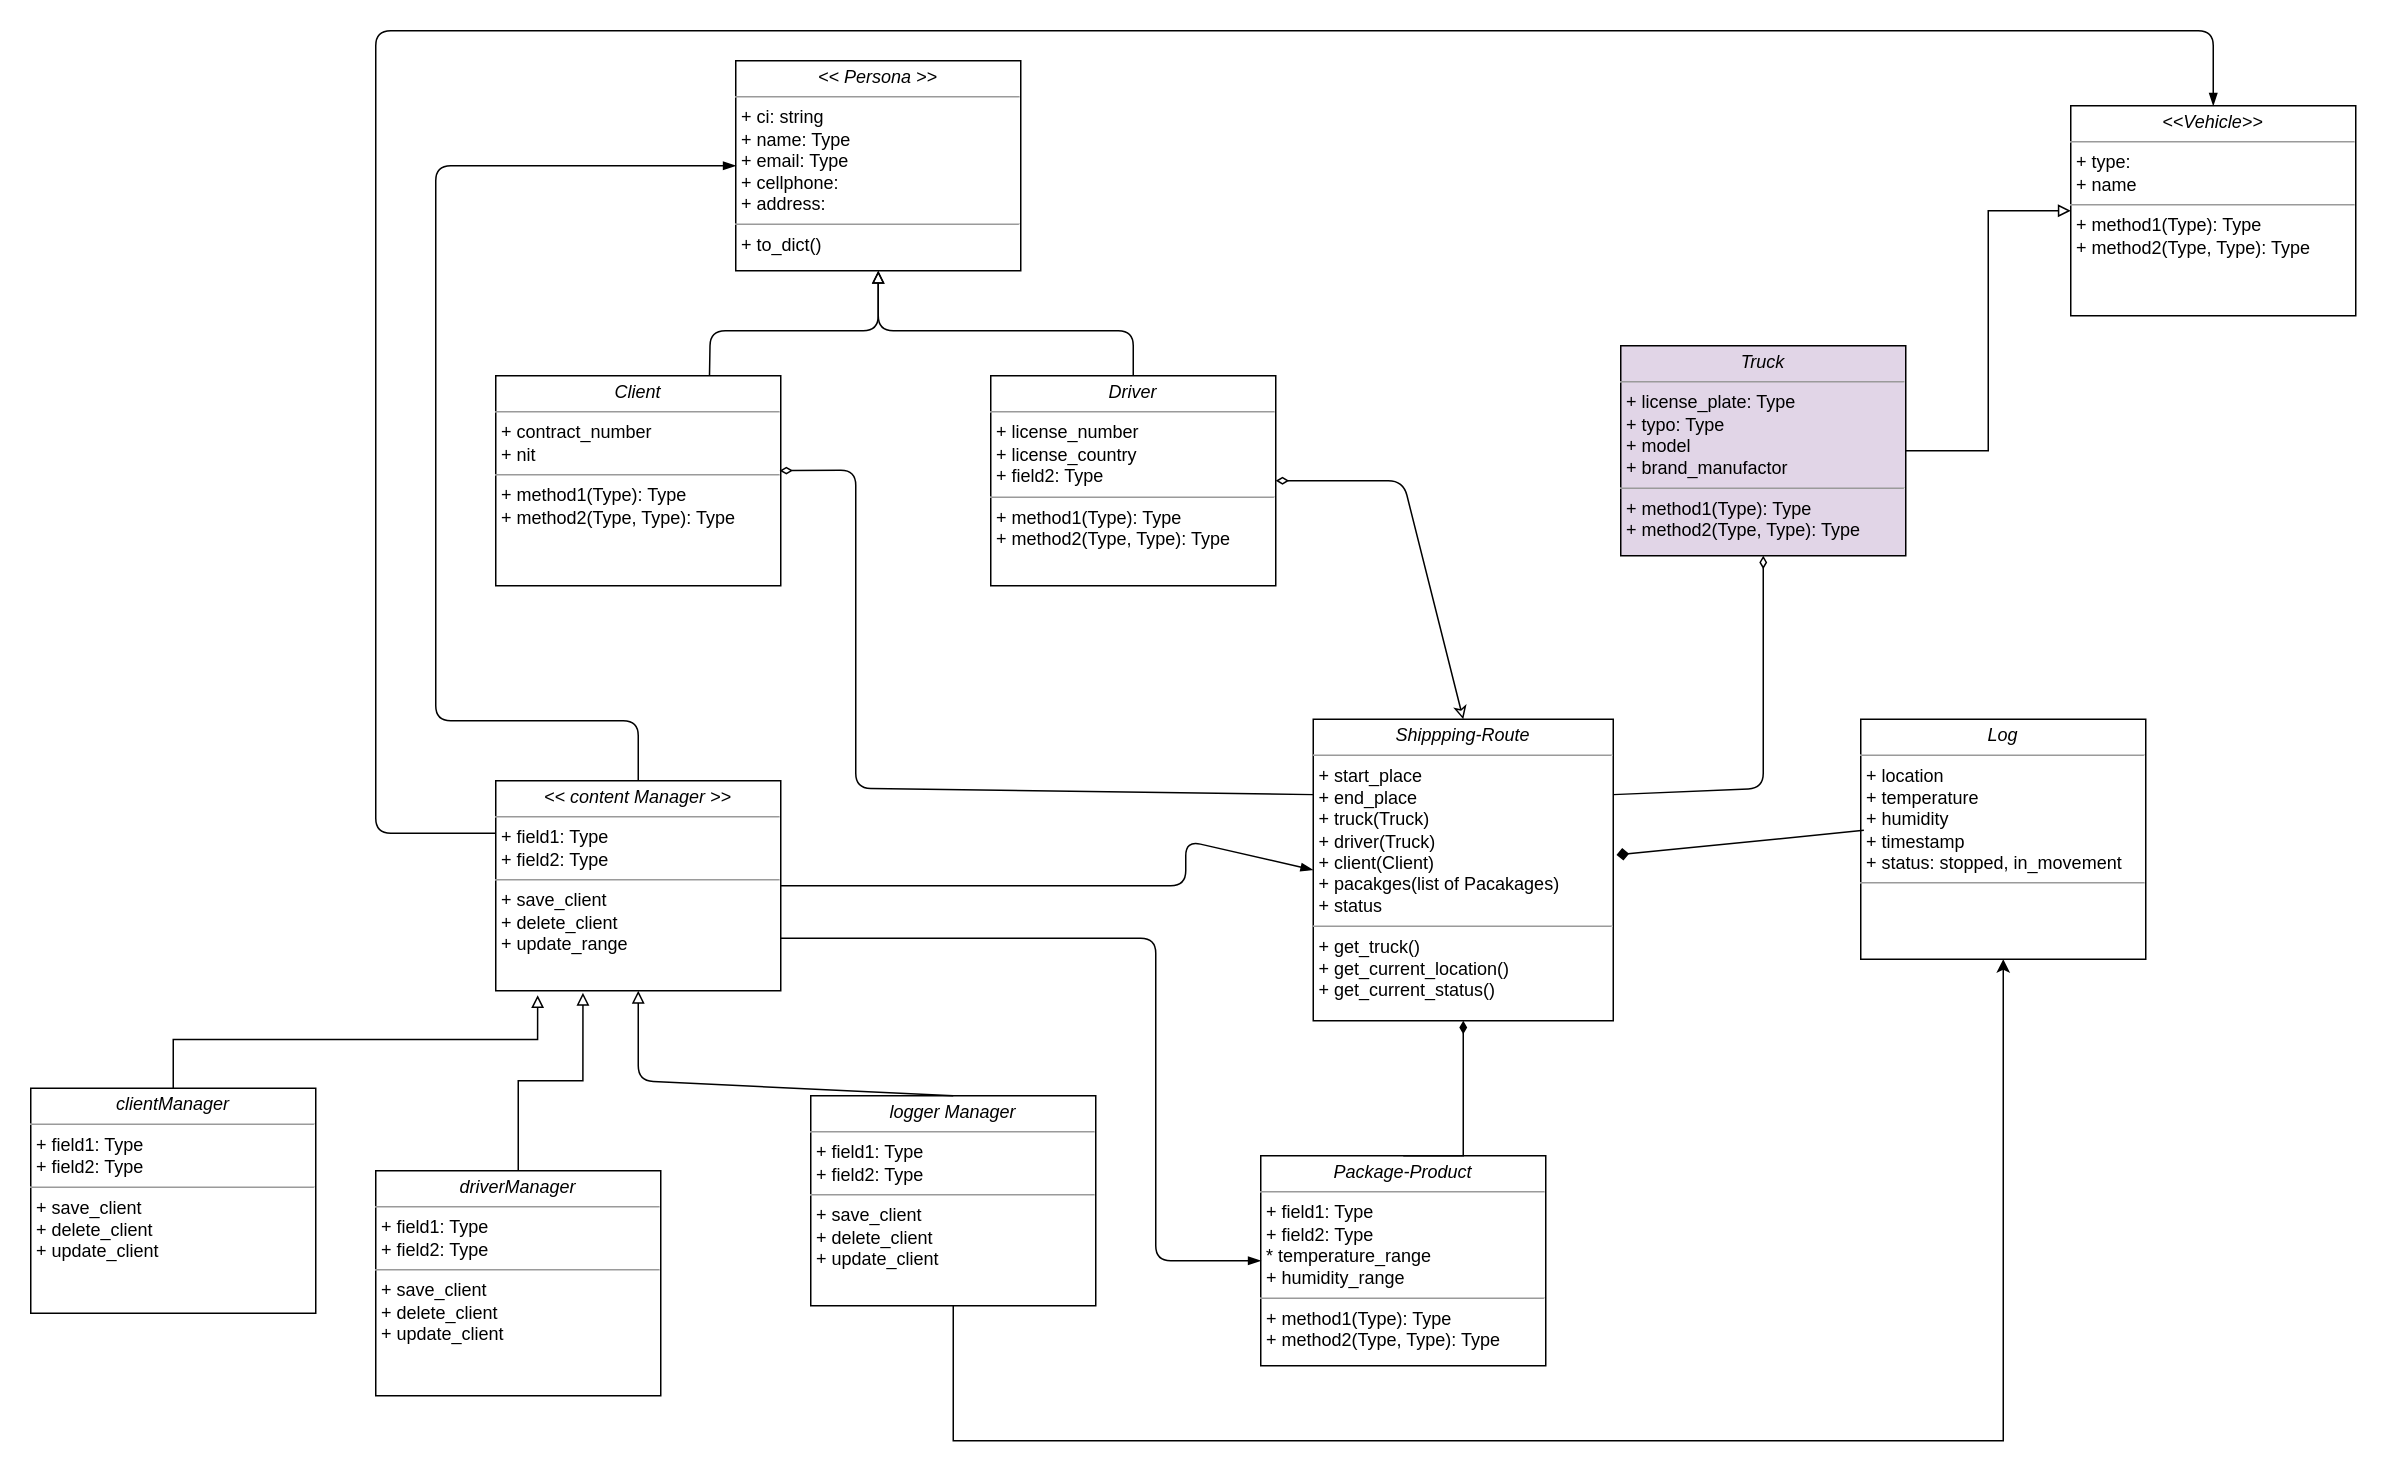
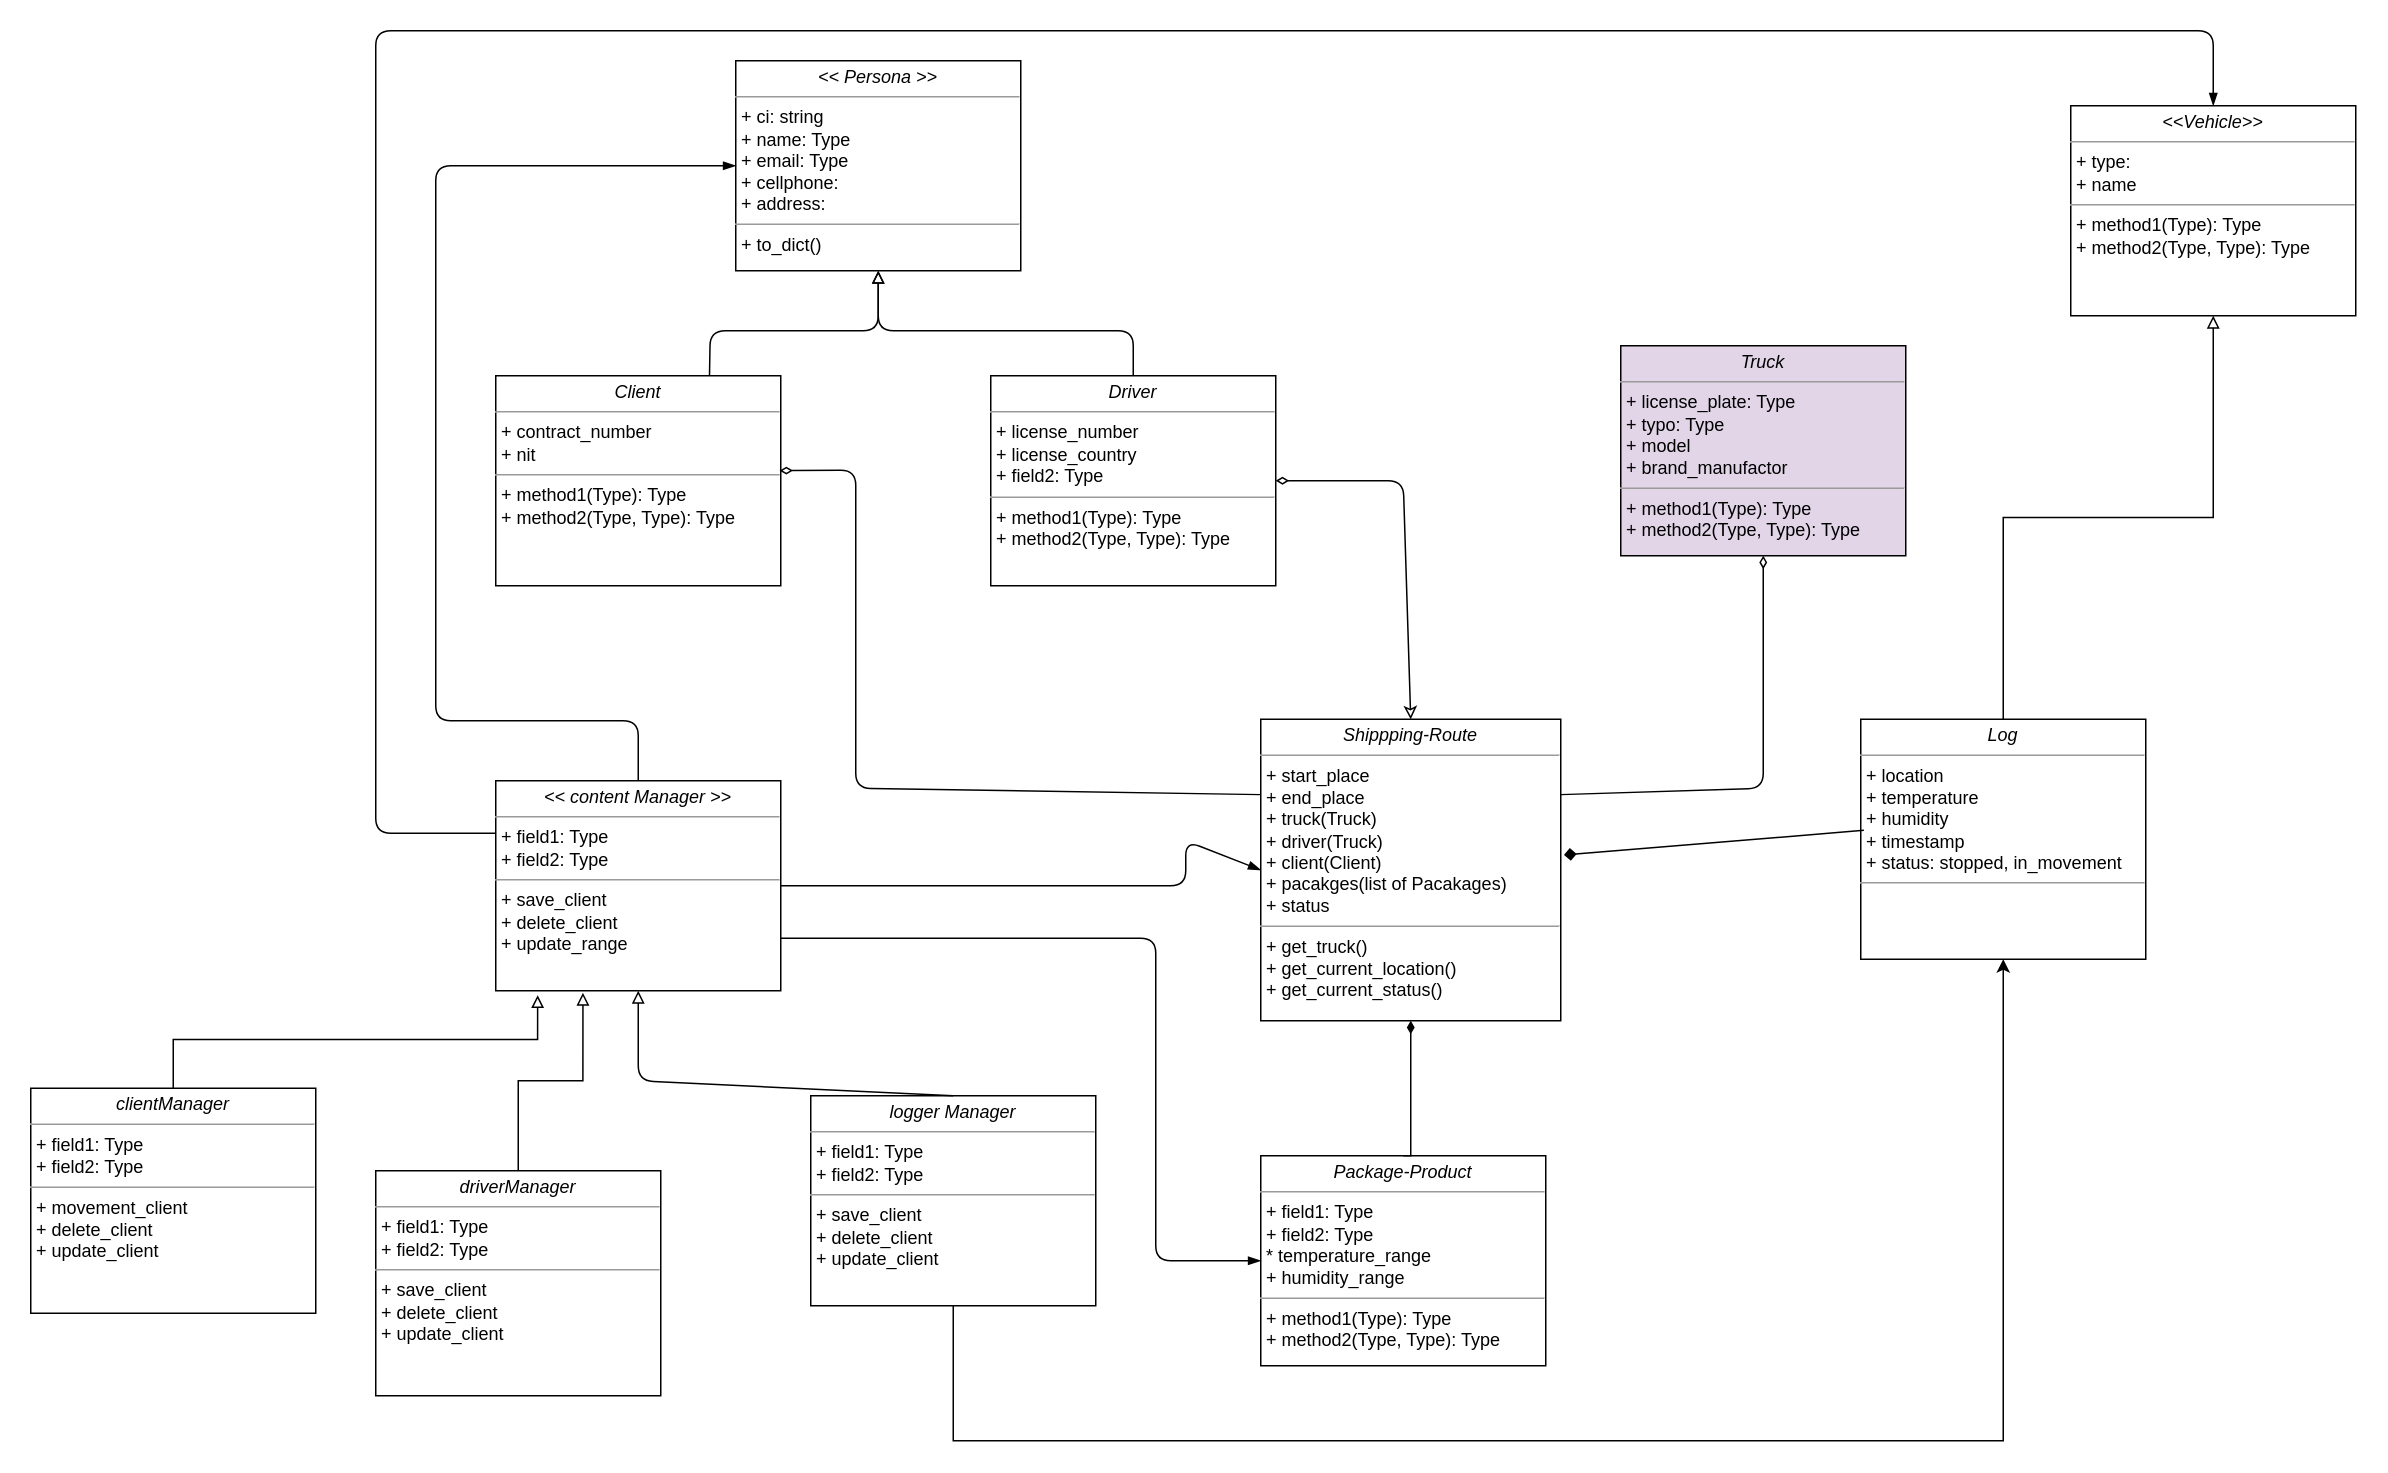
(1988, 337) -> (2102, 518)
(1463, 870) -> (1411, 870)
(99, 1153) -> (109, 1153)
